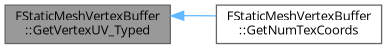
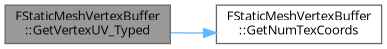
(200, 16) -> (187, 33)
